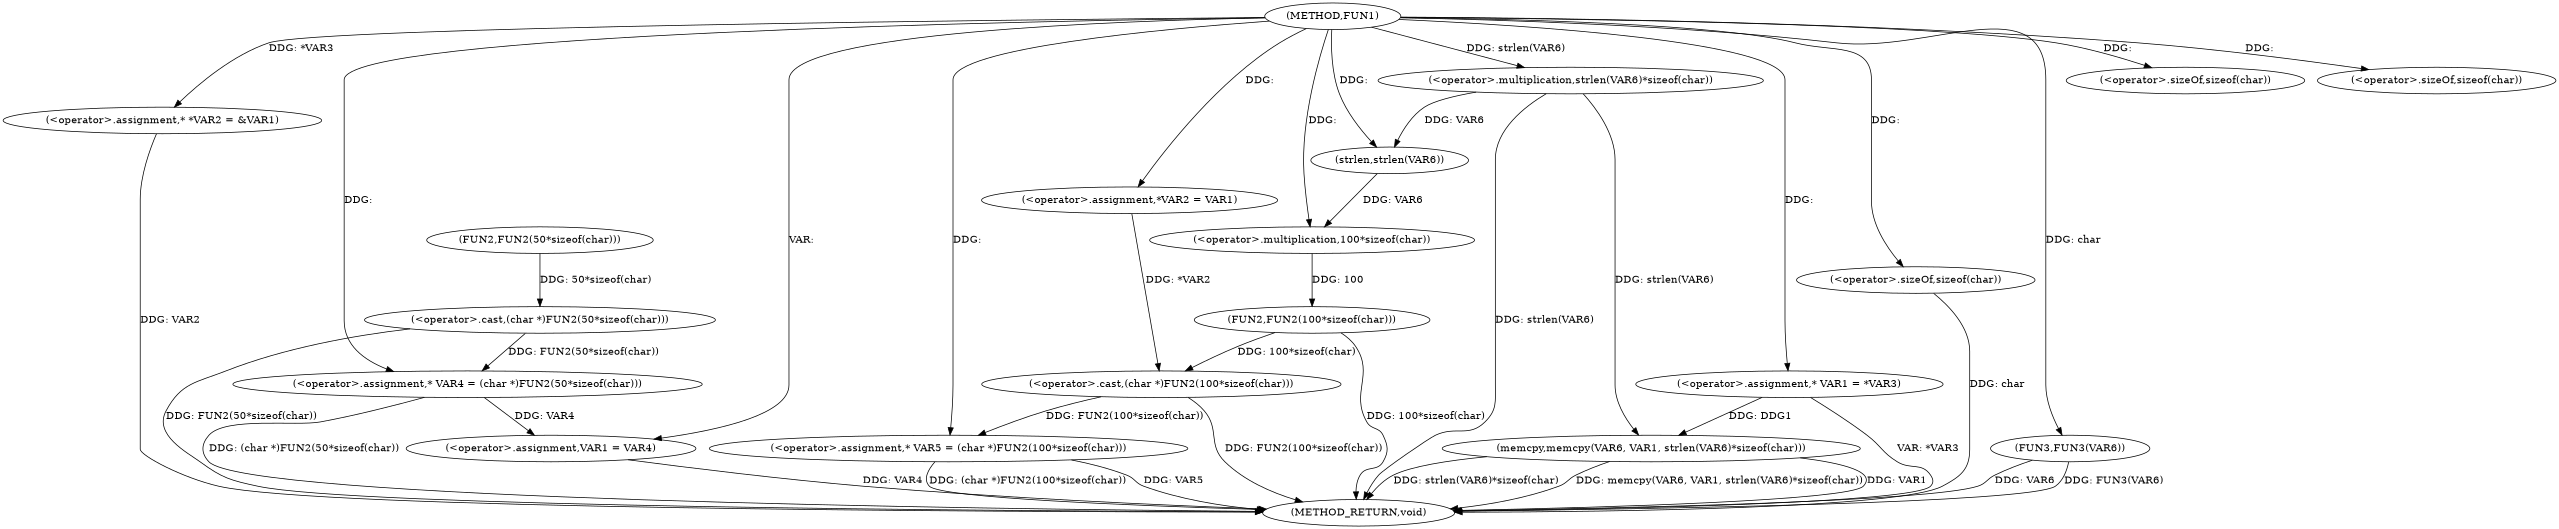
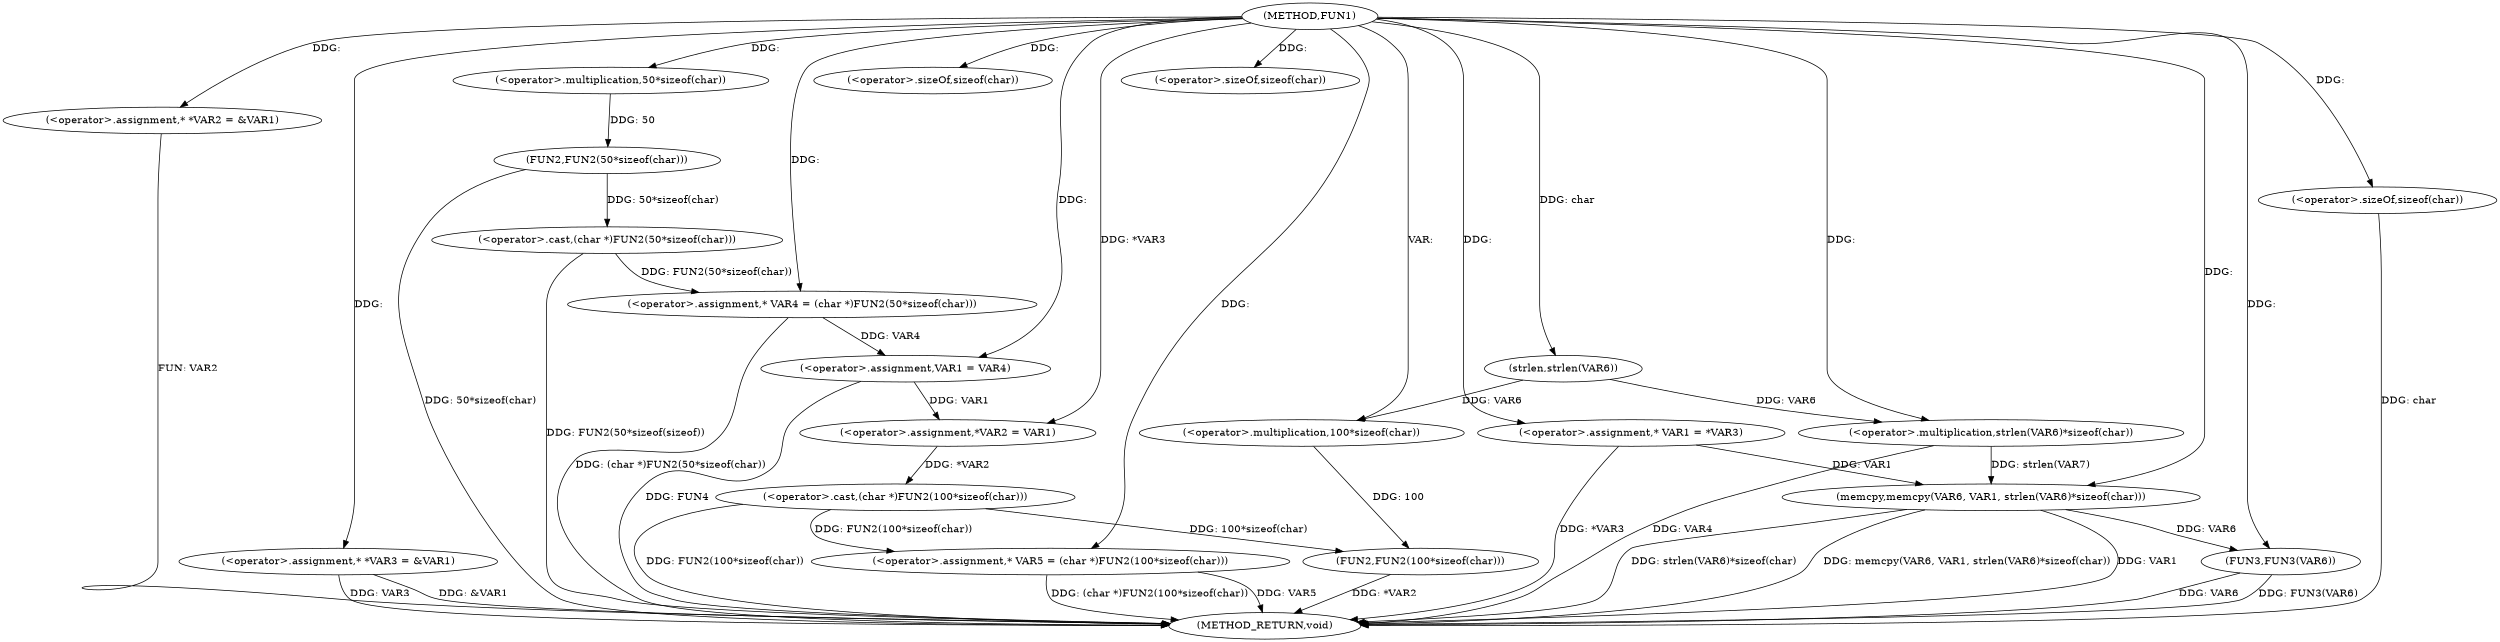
none -> (2034, 47)
(301, 48) -> (328, 48)
(1516, 48) -> (1843, 240)
none -> (611, 81)
(1262, 81) -> (1133, 240)
(1355, 81) -> (1567, 200)
(1429, 105) -> (1741, 404)
(1324, 120) -> (1423, 240)
(803, 240) -> (1075, 200)
(2074, 240) -> (2263, 304)
(1665, 280) -> (2041, 465)
(171, 320) -> (188, 369)
(1545, 320) -> (1683, 529)
(1233, 349) -> (1161, 530)
none -> (925, 398)
(242, 416) -> (626, 433)
(1426, 416) -> (1385, 594)
(1761, 416) -> (1863, 465)
(1928, 449) -> (1592, 529)
(893, 481) -> (677, 497)
none -> (2148, 527)
none -> (338, 562)
none -> (588, 606)
